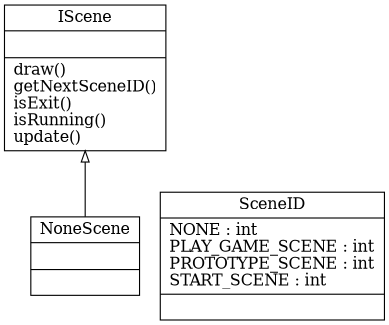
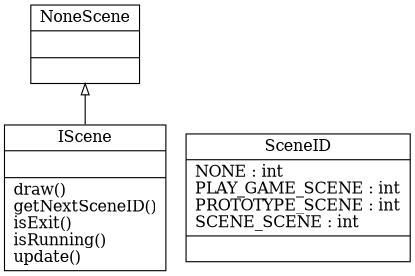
(85, 189) -> (85, 110)
(248, 281) -> (277, 222)
